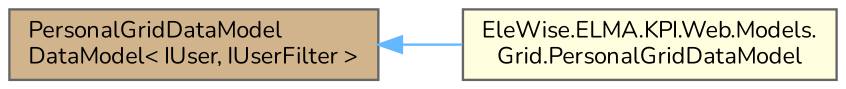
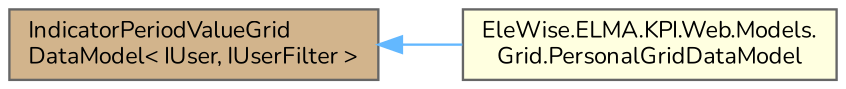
(194, 45) -> (194, 45)
